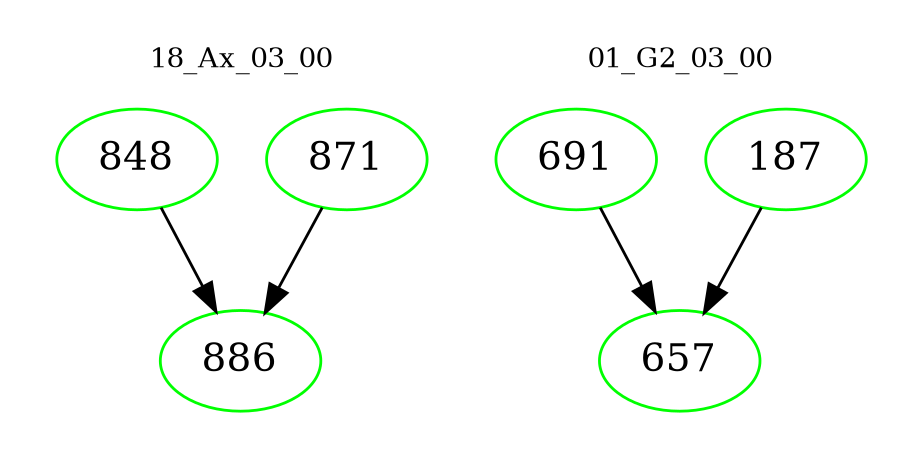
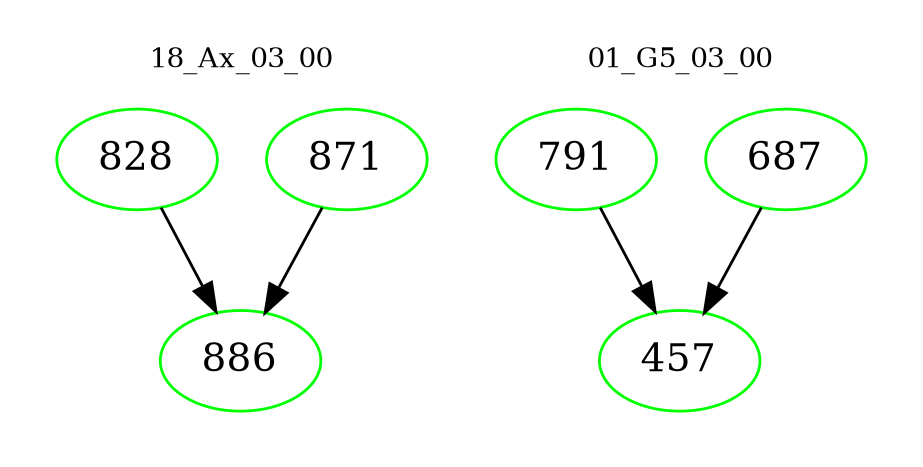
(681, 60) -> (681, 60)
(137, 159) -> (137, 159)
(576, 159) -> (576, 159)
(786, 159) -> (786, 159)
(680, 361) -> (680, 361)
